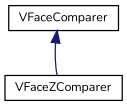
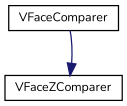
(55, 59) -> (72, 47)
